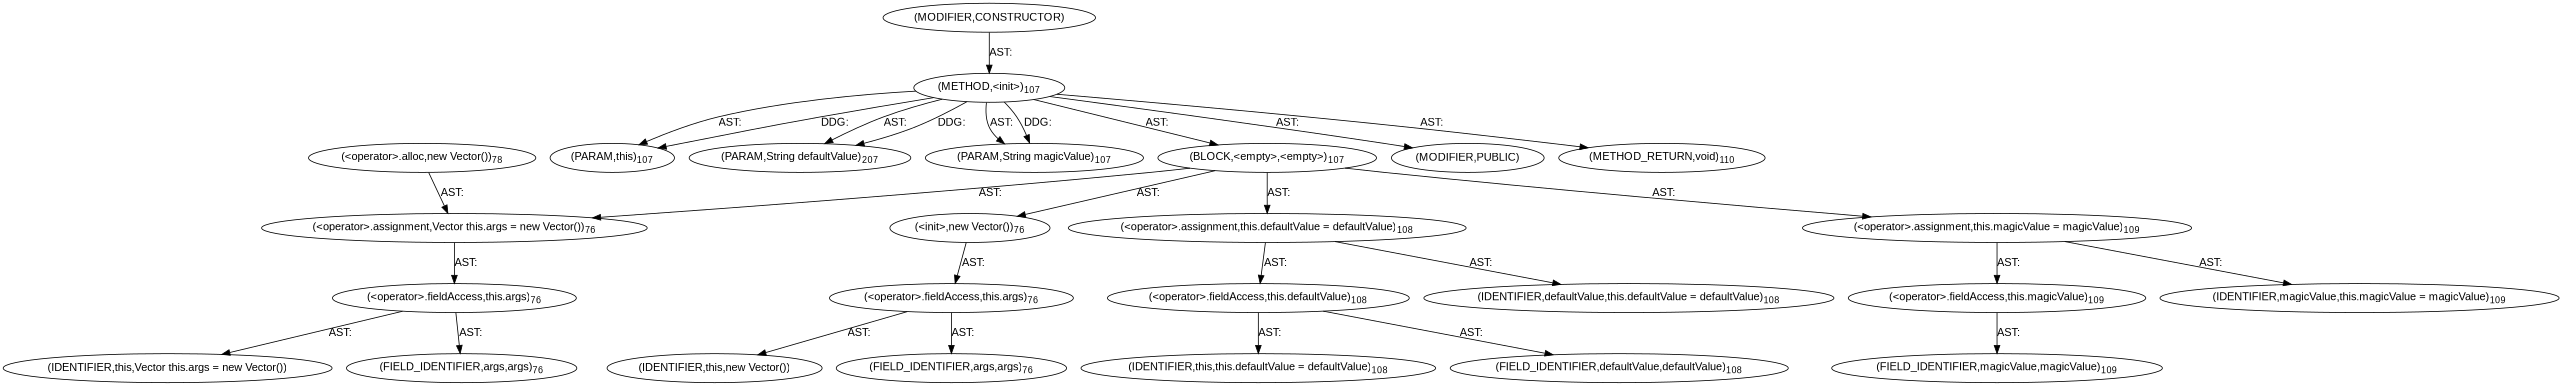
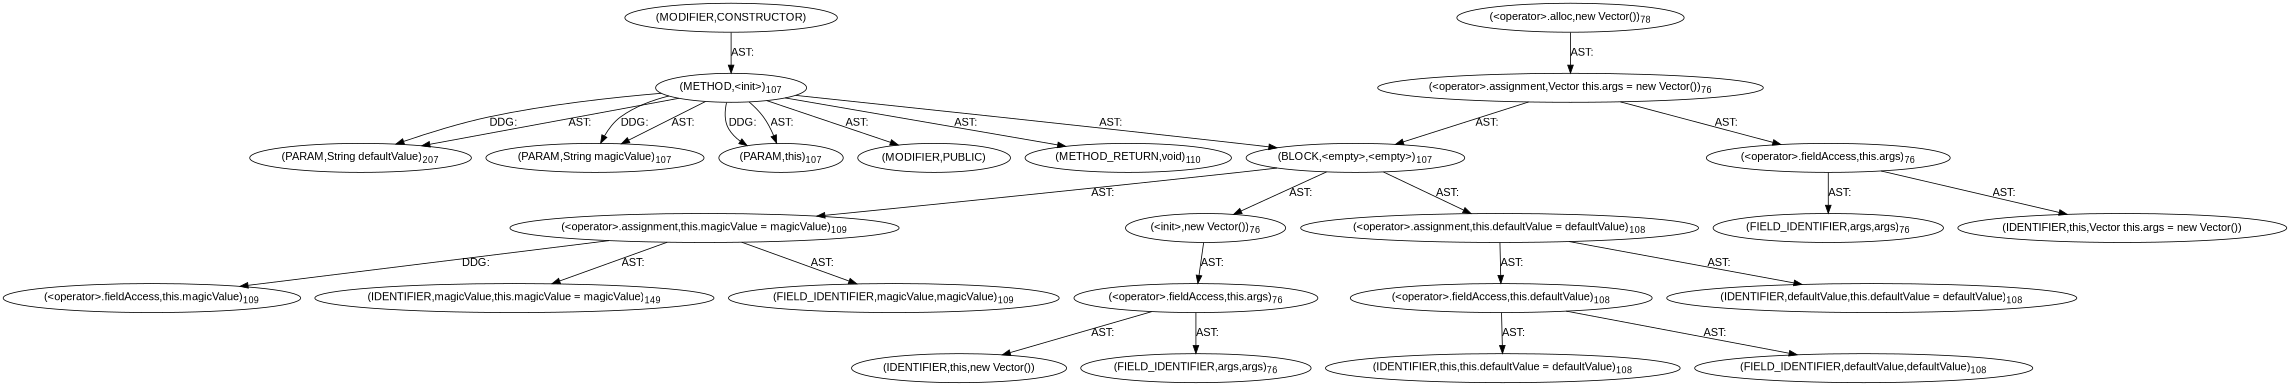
(896, 195) -> (1466, 122)
(2010, 263) -> (478, 263)
(2498, 297) -> (653, 297)
(1997, 329) -> (795, 262)
